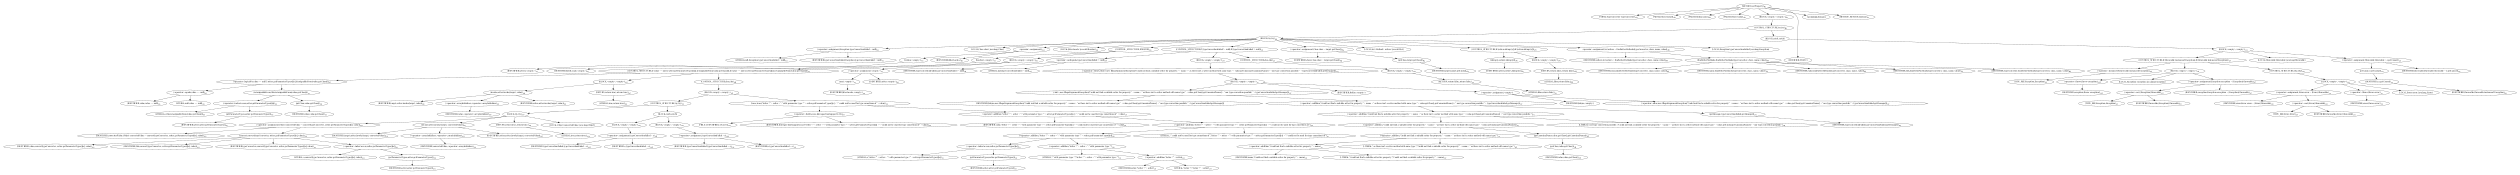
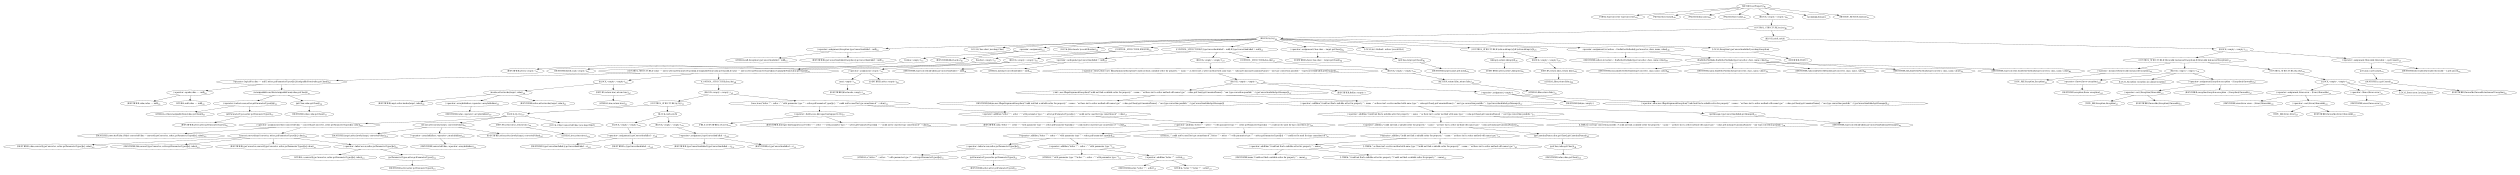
(1798, 21) -> (1770, 55)
(2282, 60) -> none
